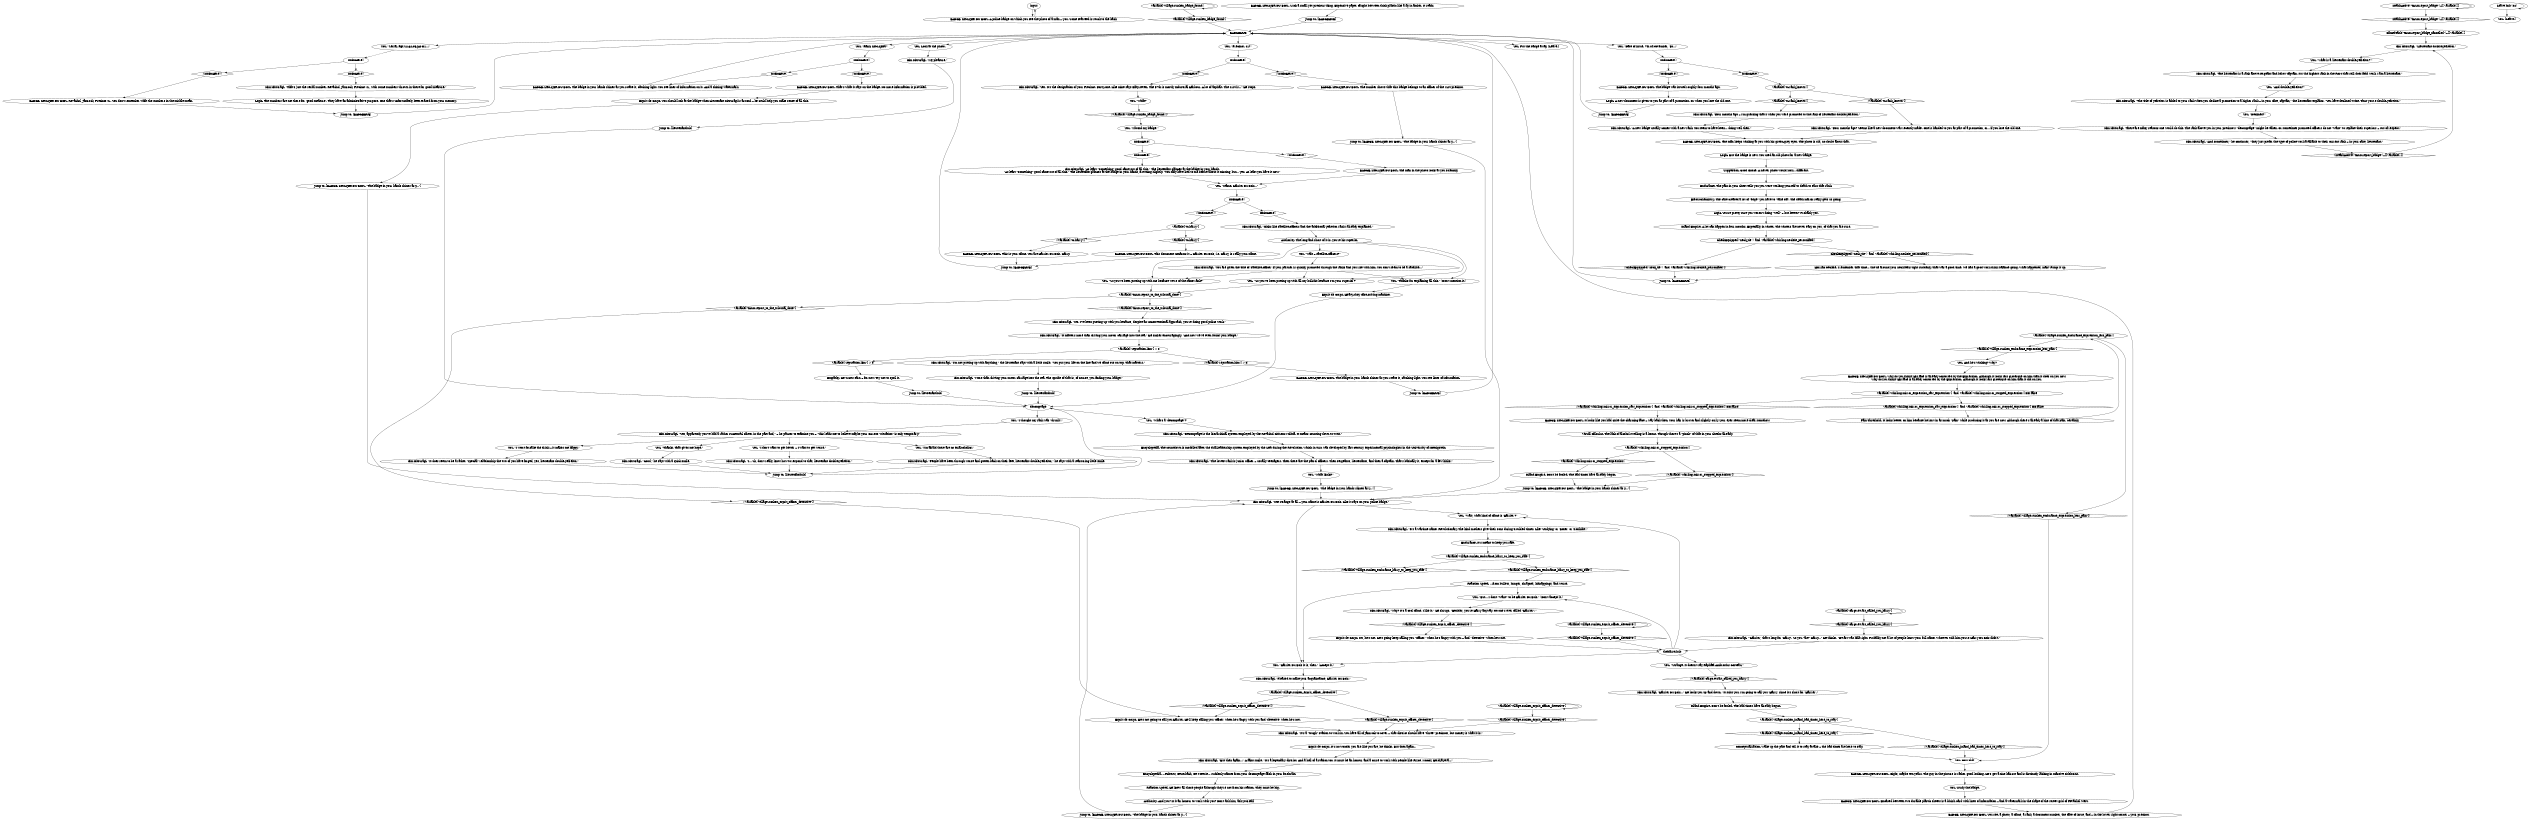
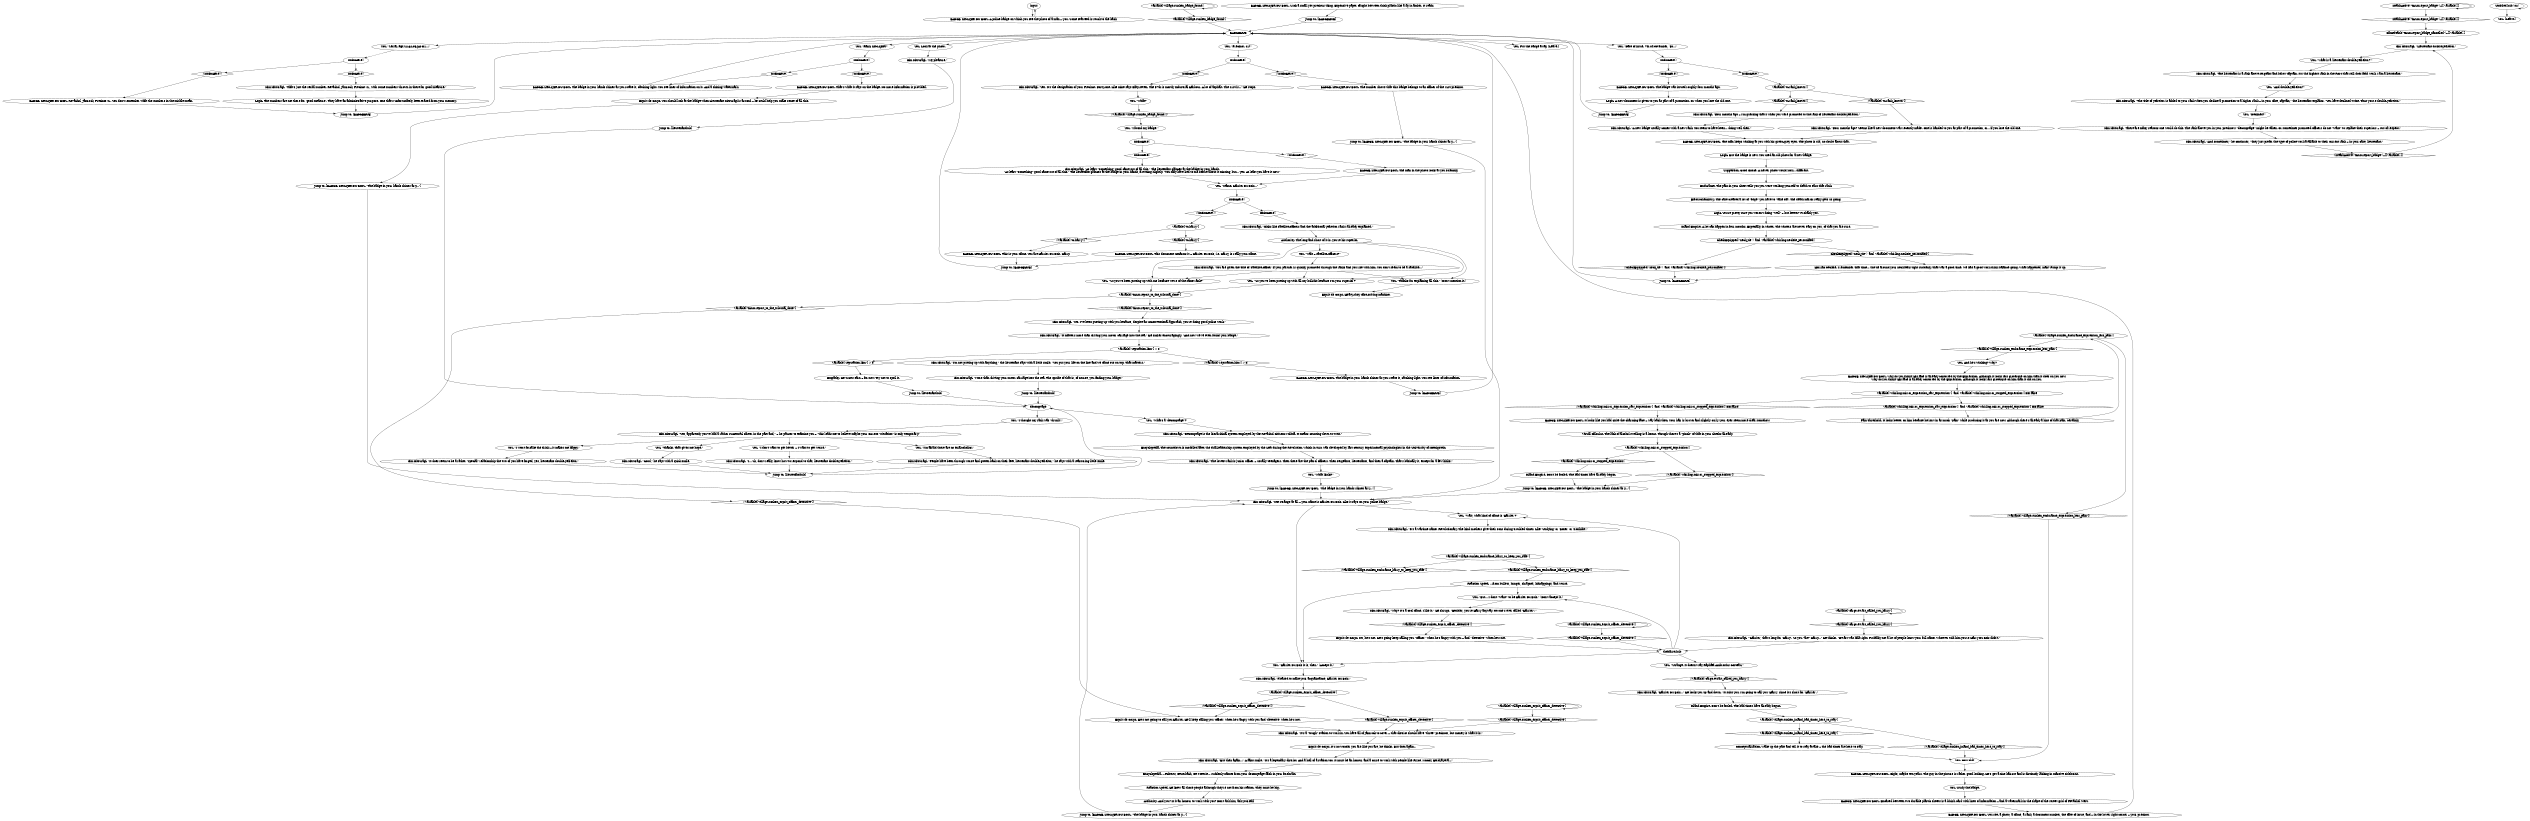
(2507, 6) -> (2507, 6)
(1220, 388) -> none
(1488, 543) -> none
